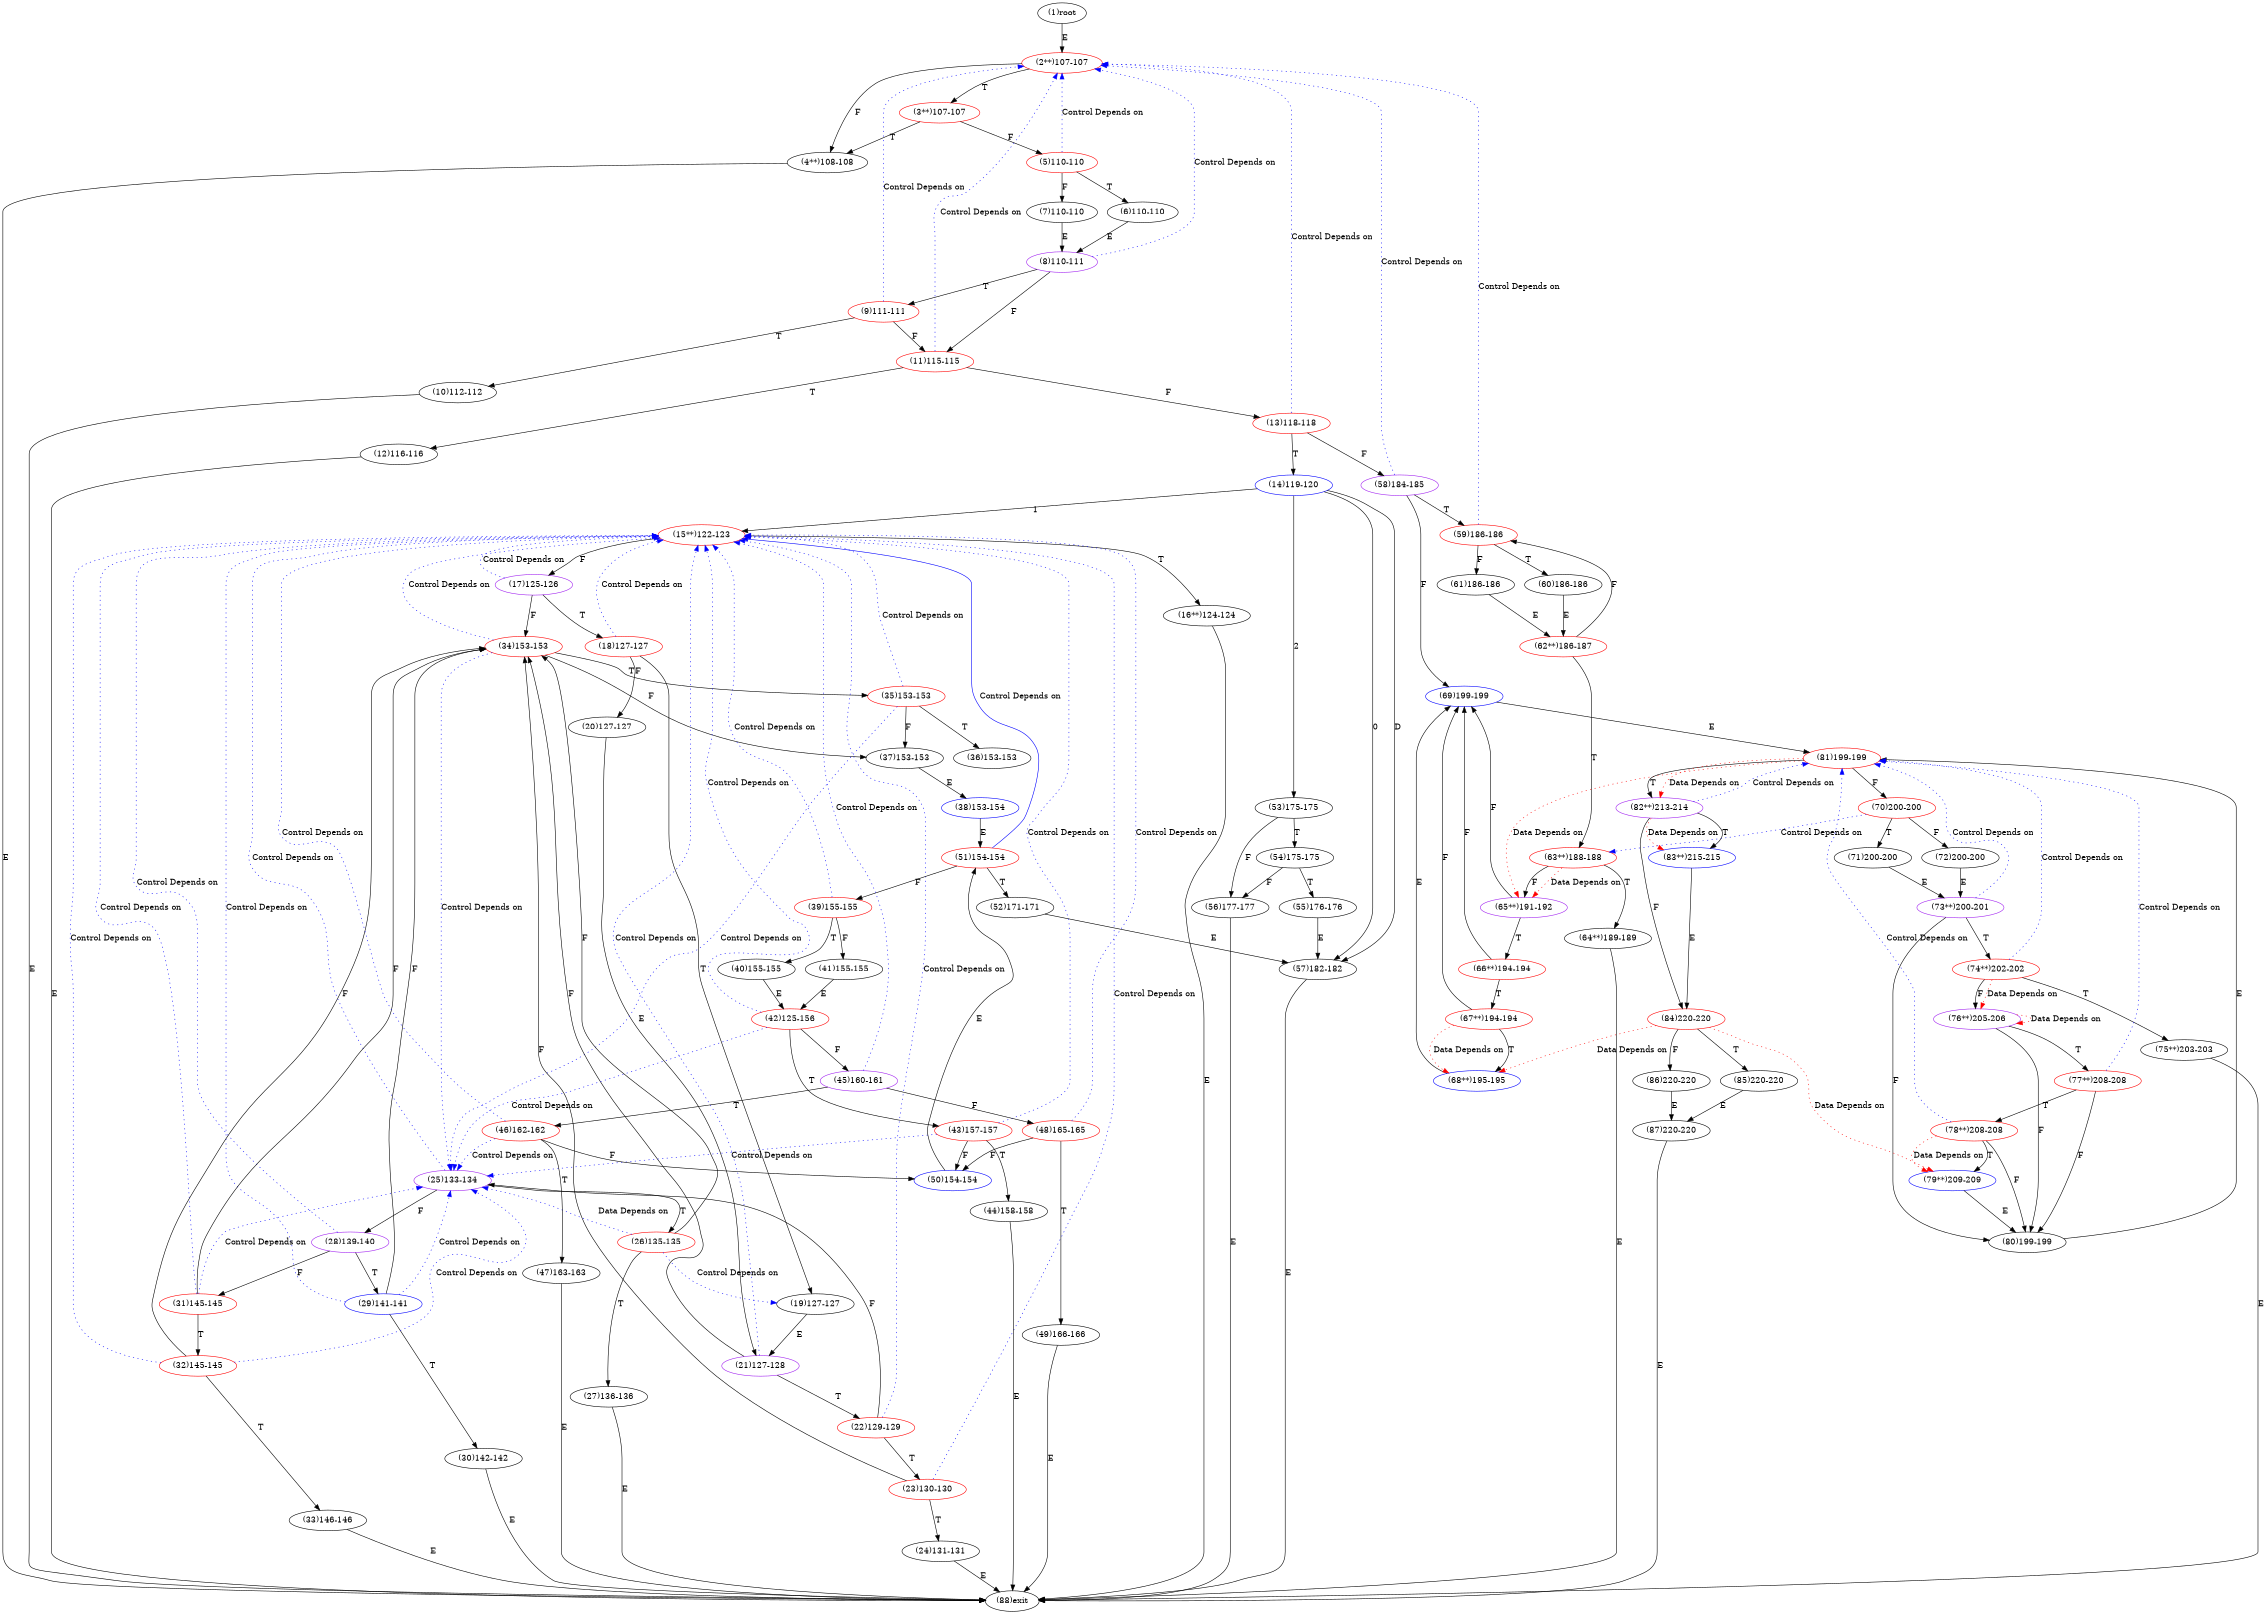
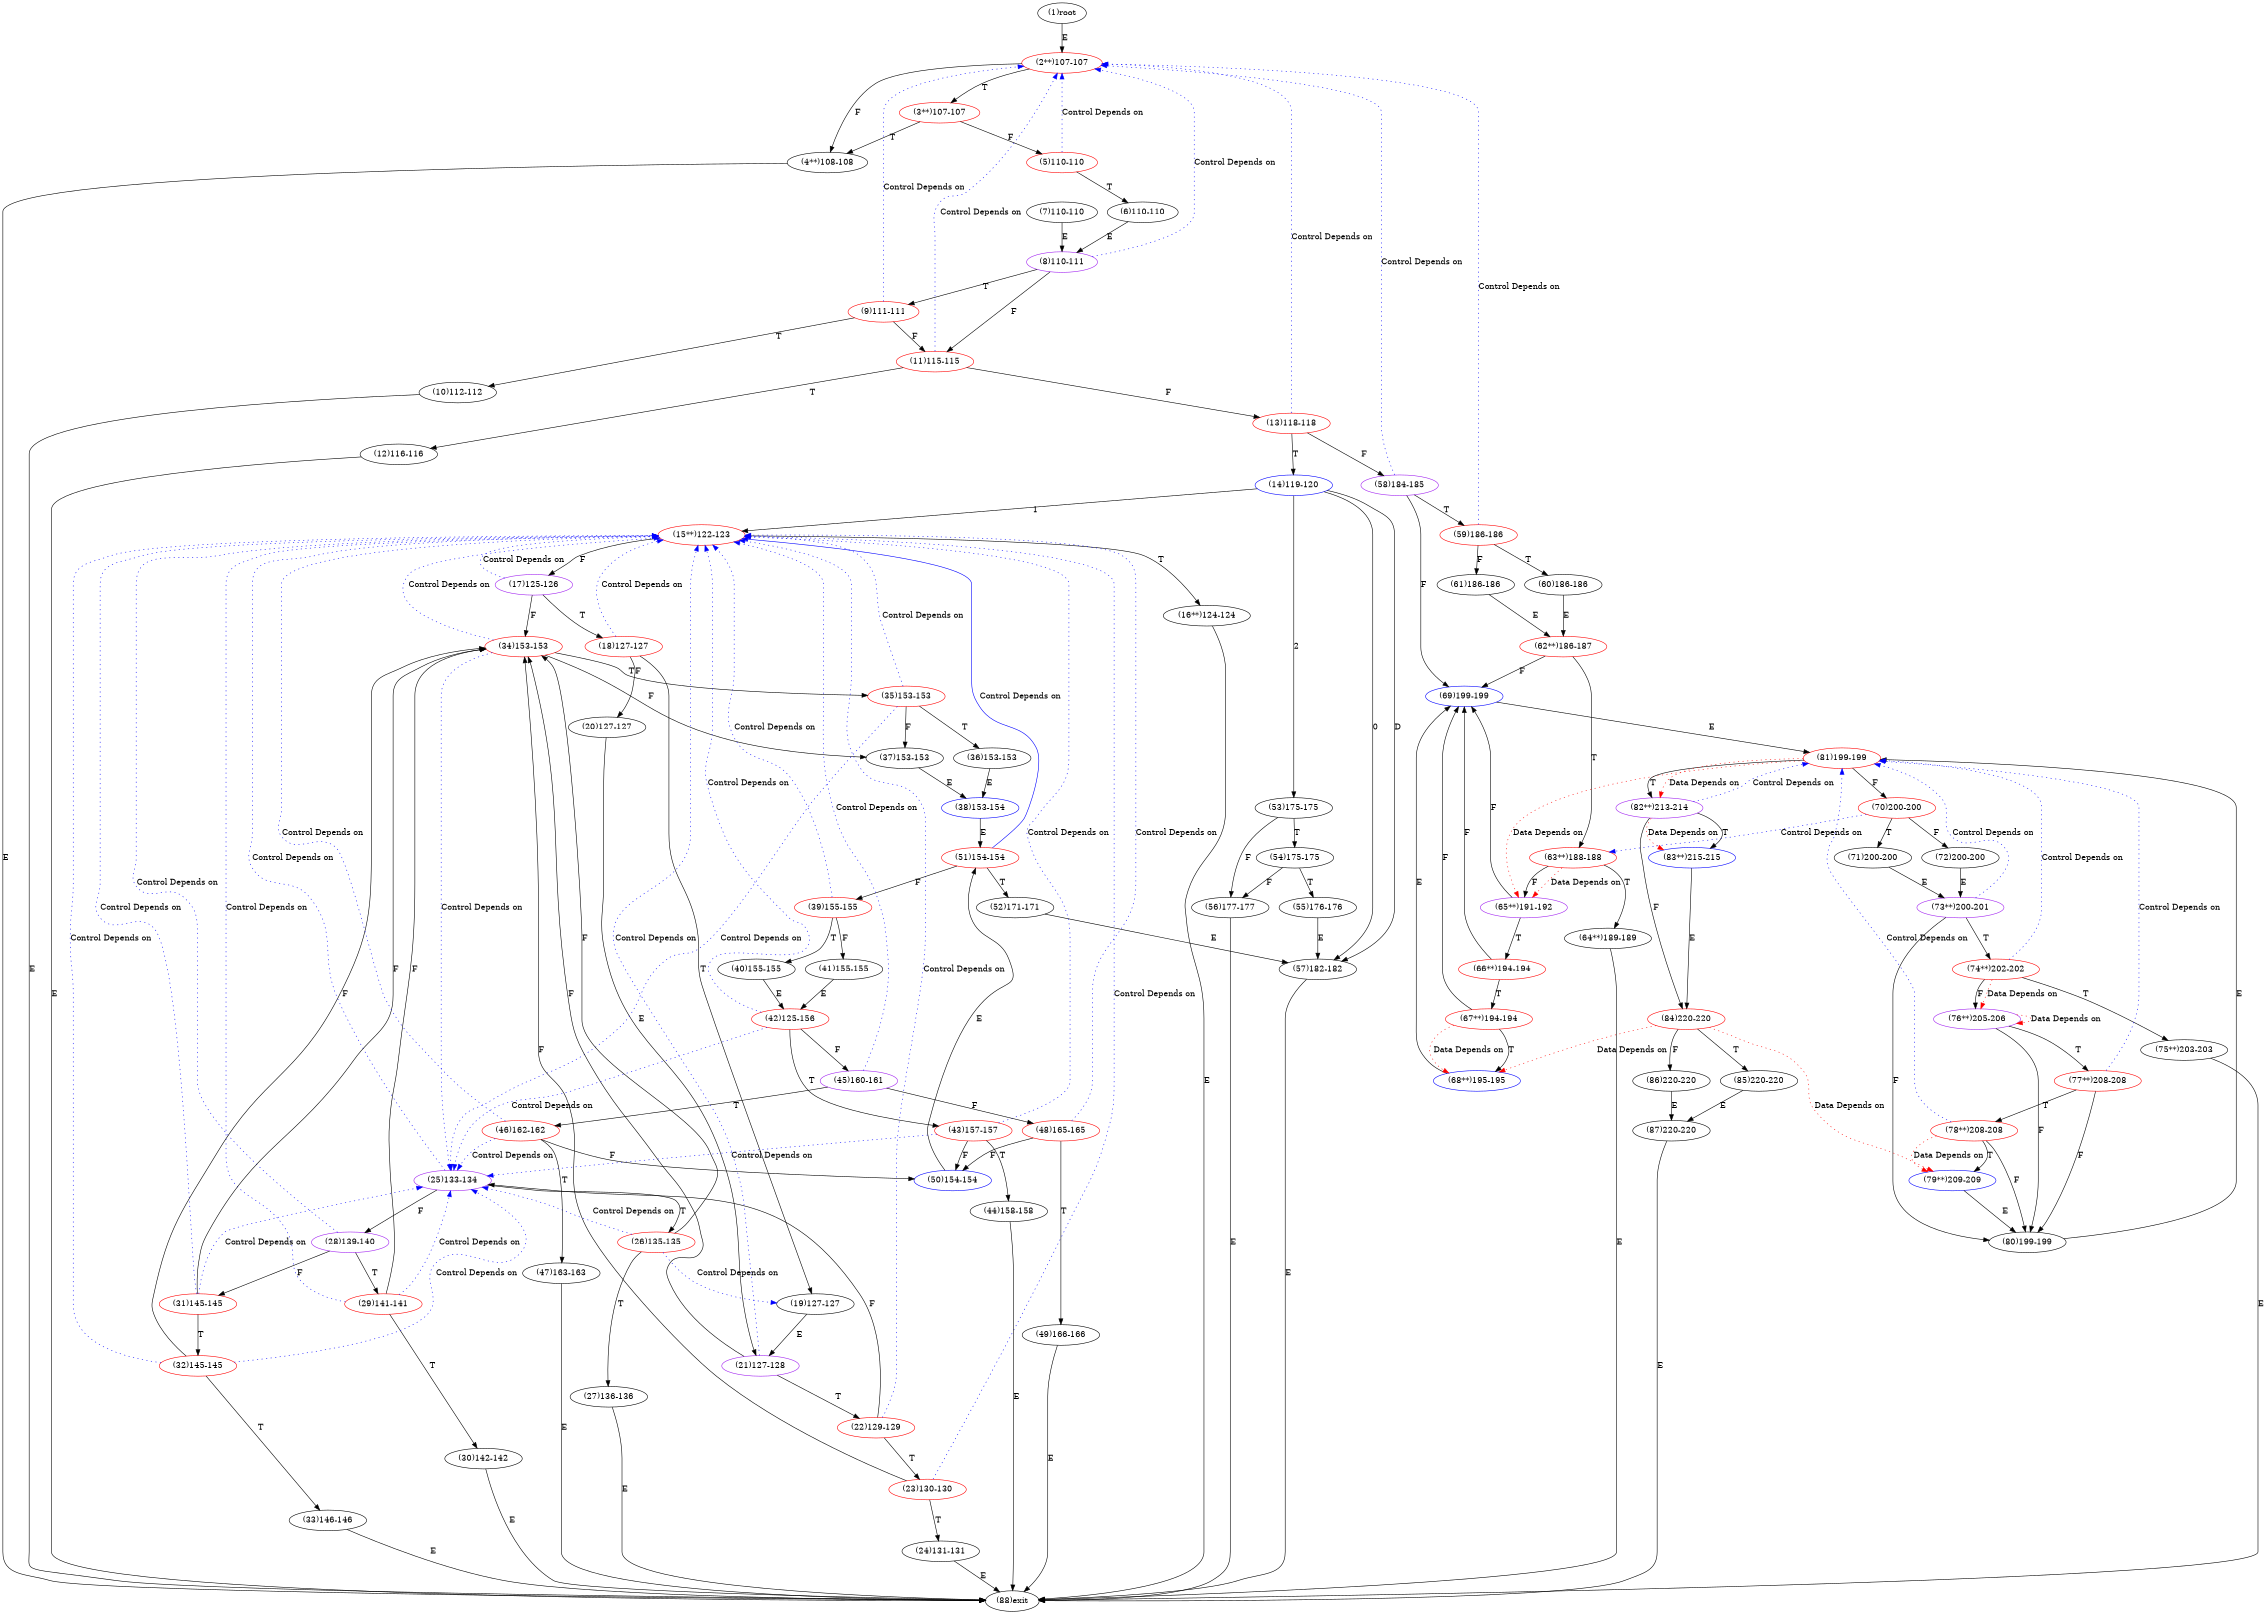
(1062, 185) -> none
(1599, 568) -> (1516, 670)
none -> (987, 780)
(633, 1211) -> (633, 1211)
(383, 1304) -> (383, 1304)
